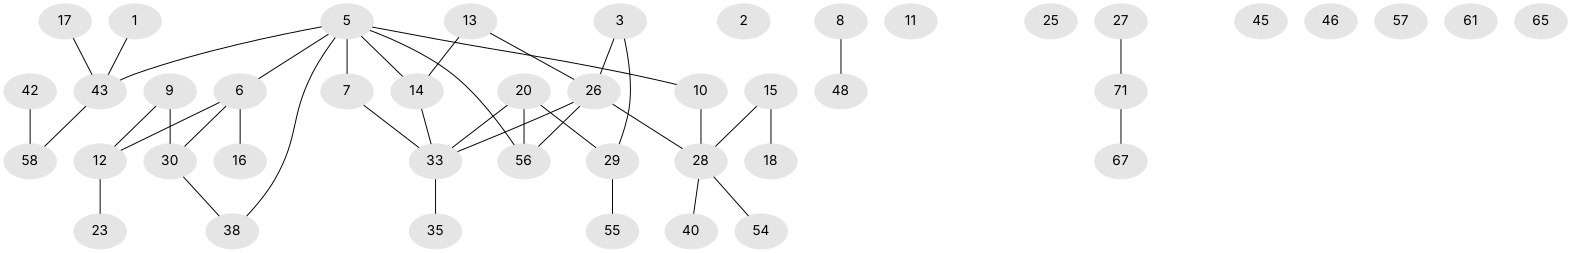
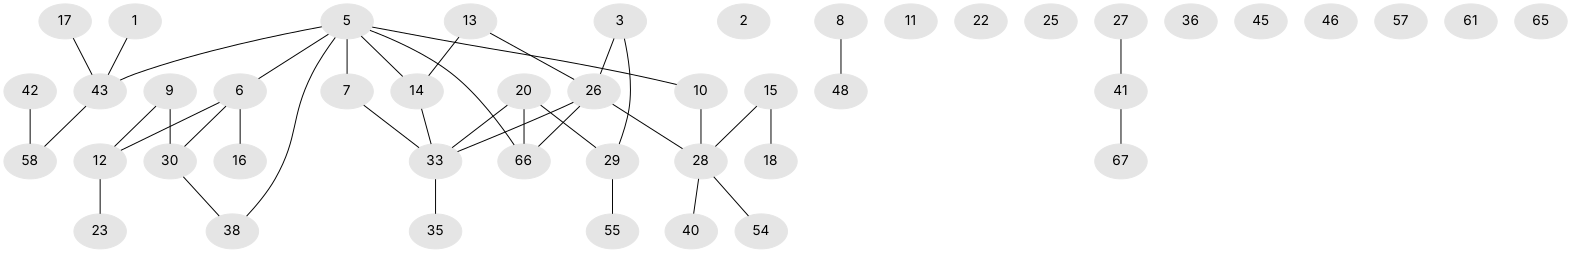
none -> (981, 21)
none -> (1191, 21)
(1121, 91) -> (1121, 91)
(524, 161) -> (524, 161)
